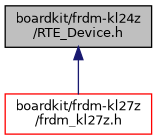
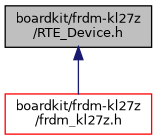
(78, 27) -> (78, 27)
